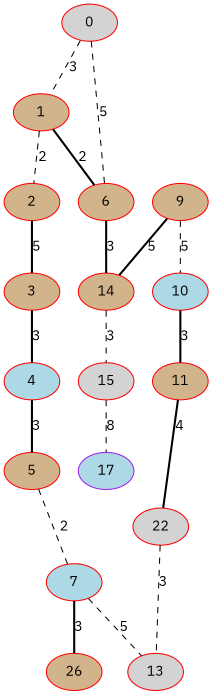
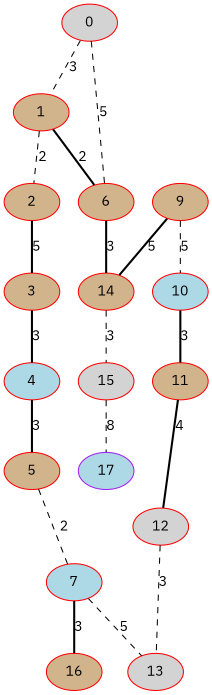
(161, 527) -> (161, 527)
(74, 672) -> (74, 672)
